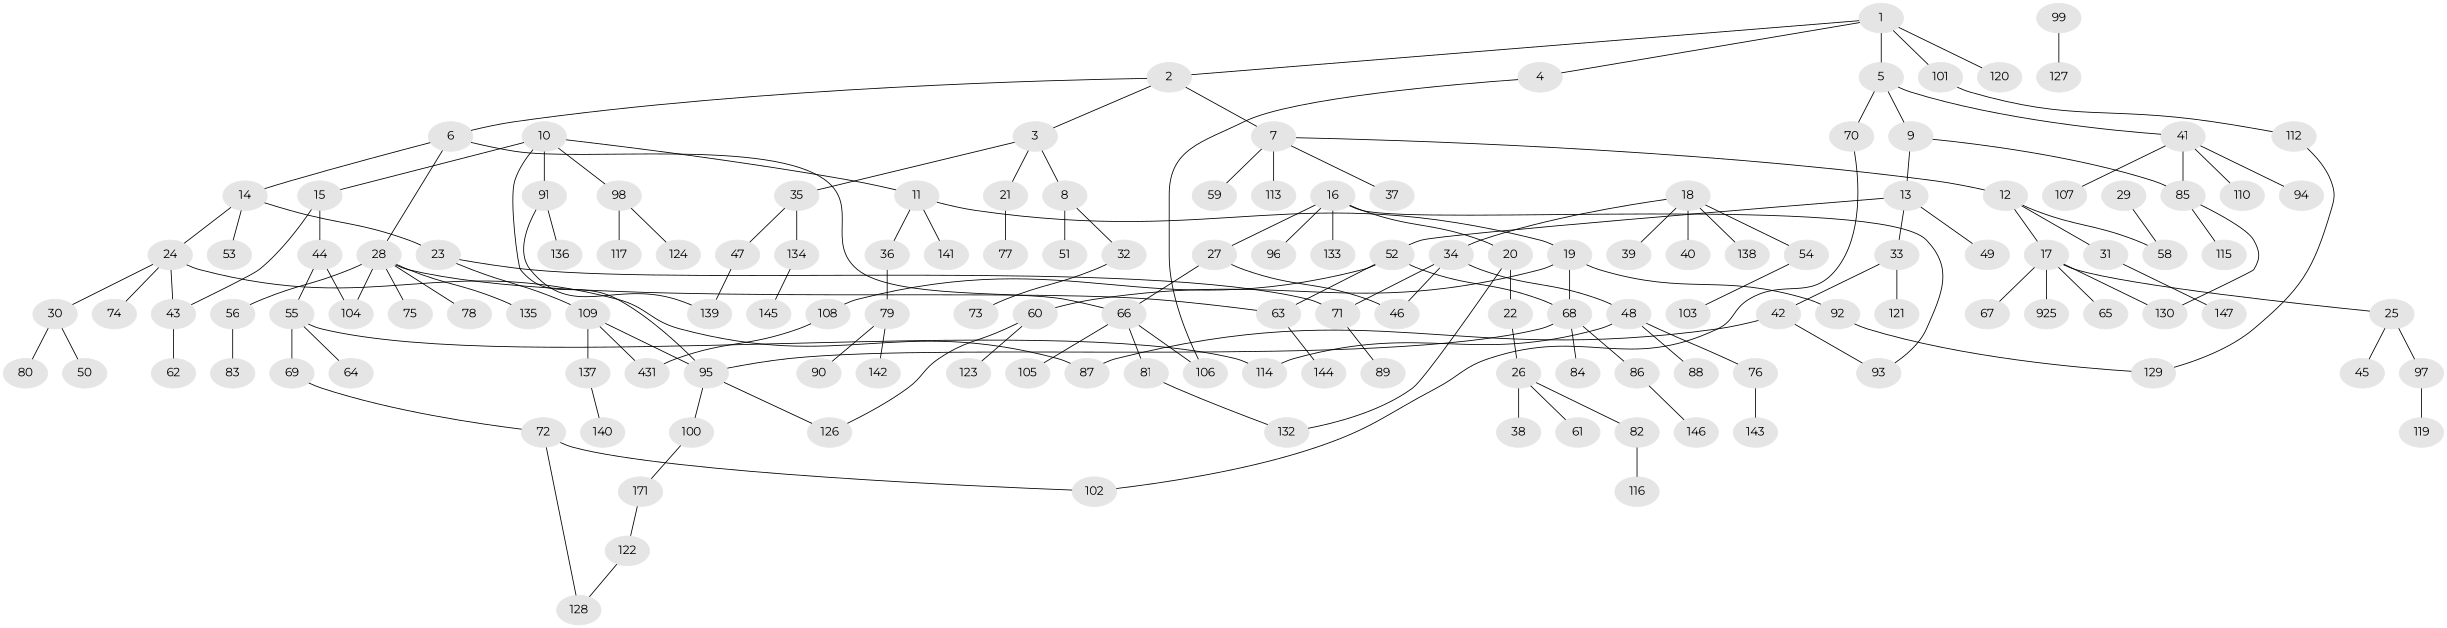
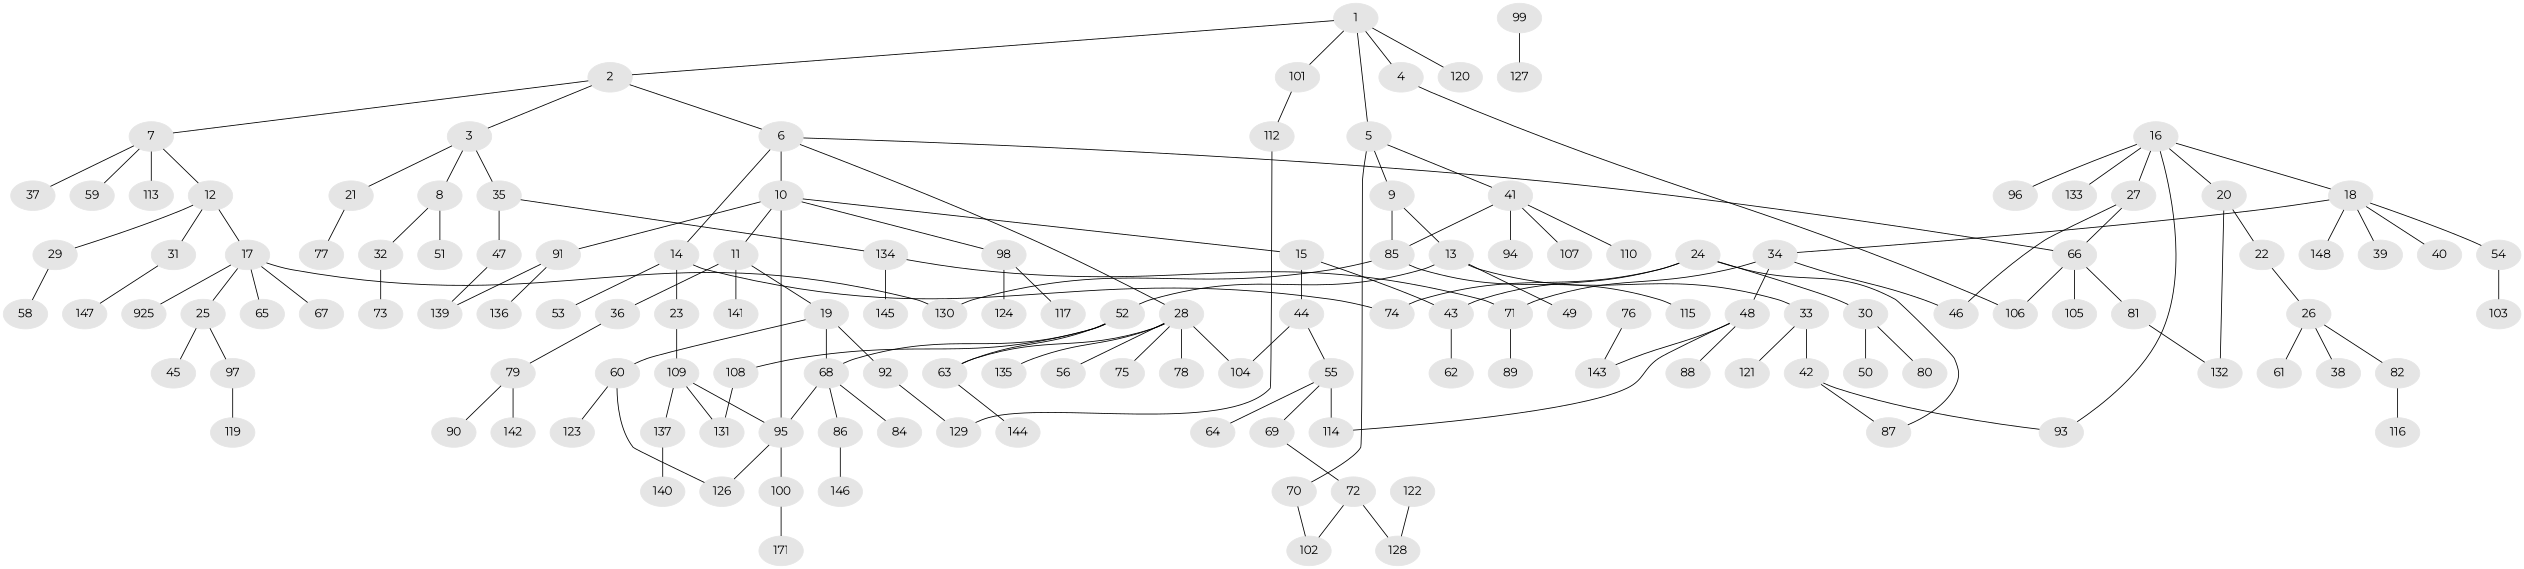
none -> (781, 166)
none -> (2253, 166)
(208, 225) -> (1032, 295)
(2085, 225) -> (135, 228)
(1747, 255) -> (2321, 255)
(913, 275) -> (1201, 274)
(1694, 345) -> (1673, 345)
(233, 373) -> none
(647, 373) -> (722, 432)
(634, 521) -> none
